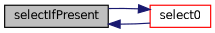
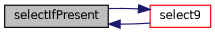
(180, 16) -> (180, 16)
